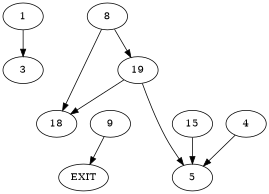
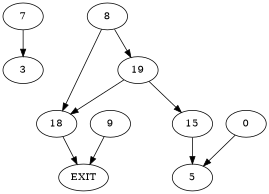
(23, 16) -> (23, 16)
(158, 122) -> (162, 94)
(246, 124) -> (246, 124)
none -> (68, 147)
